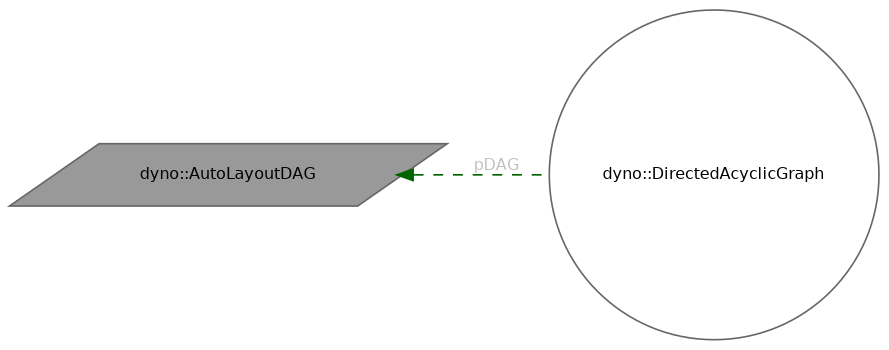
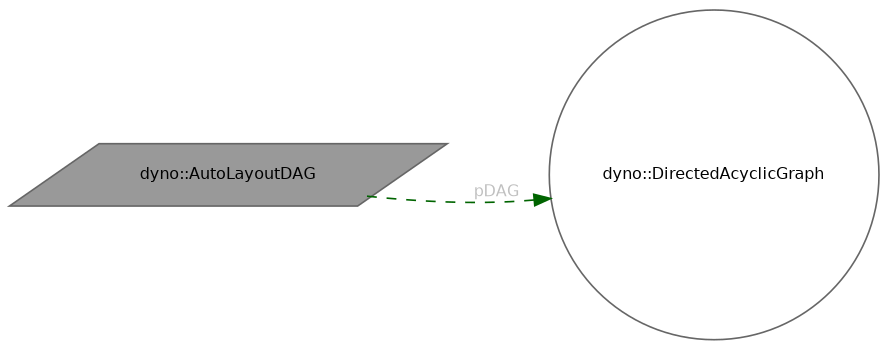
(481, 175) -> (450, 202)
